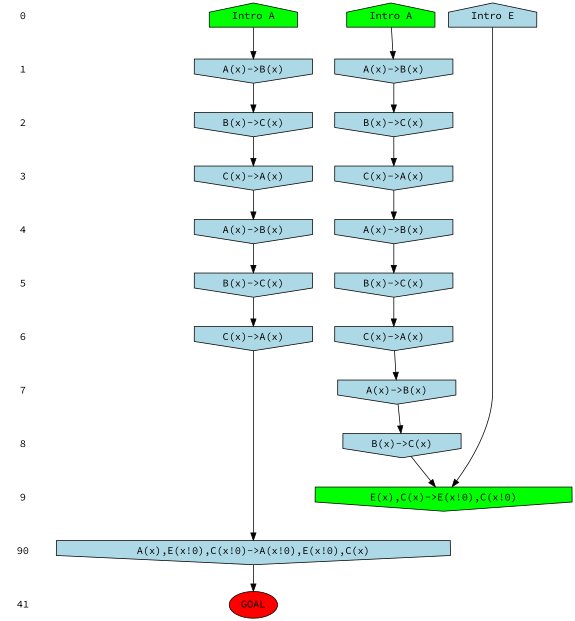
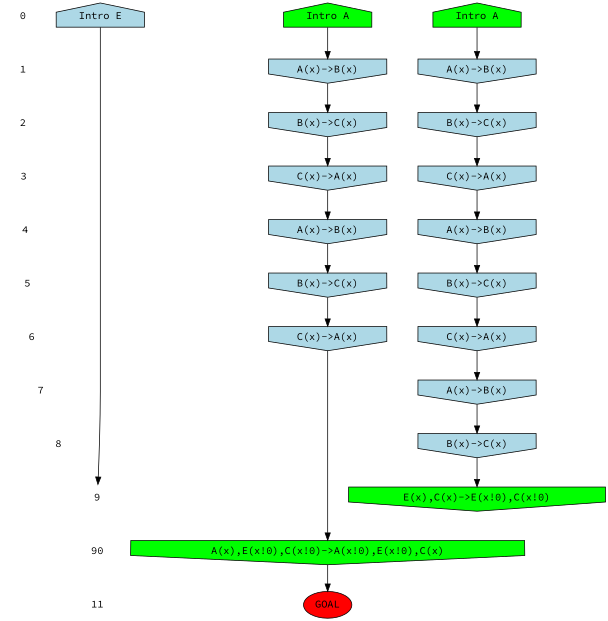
(493, 258) -> (100, 252)
(253, 551) -> (328, 551)
(23, 605) -> (97, 605)
